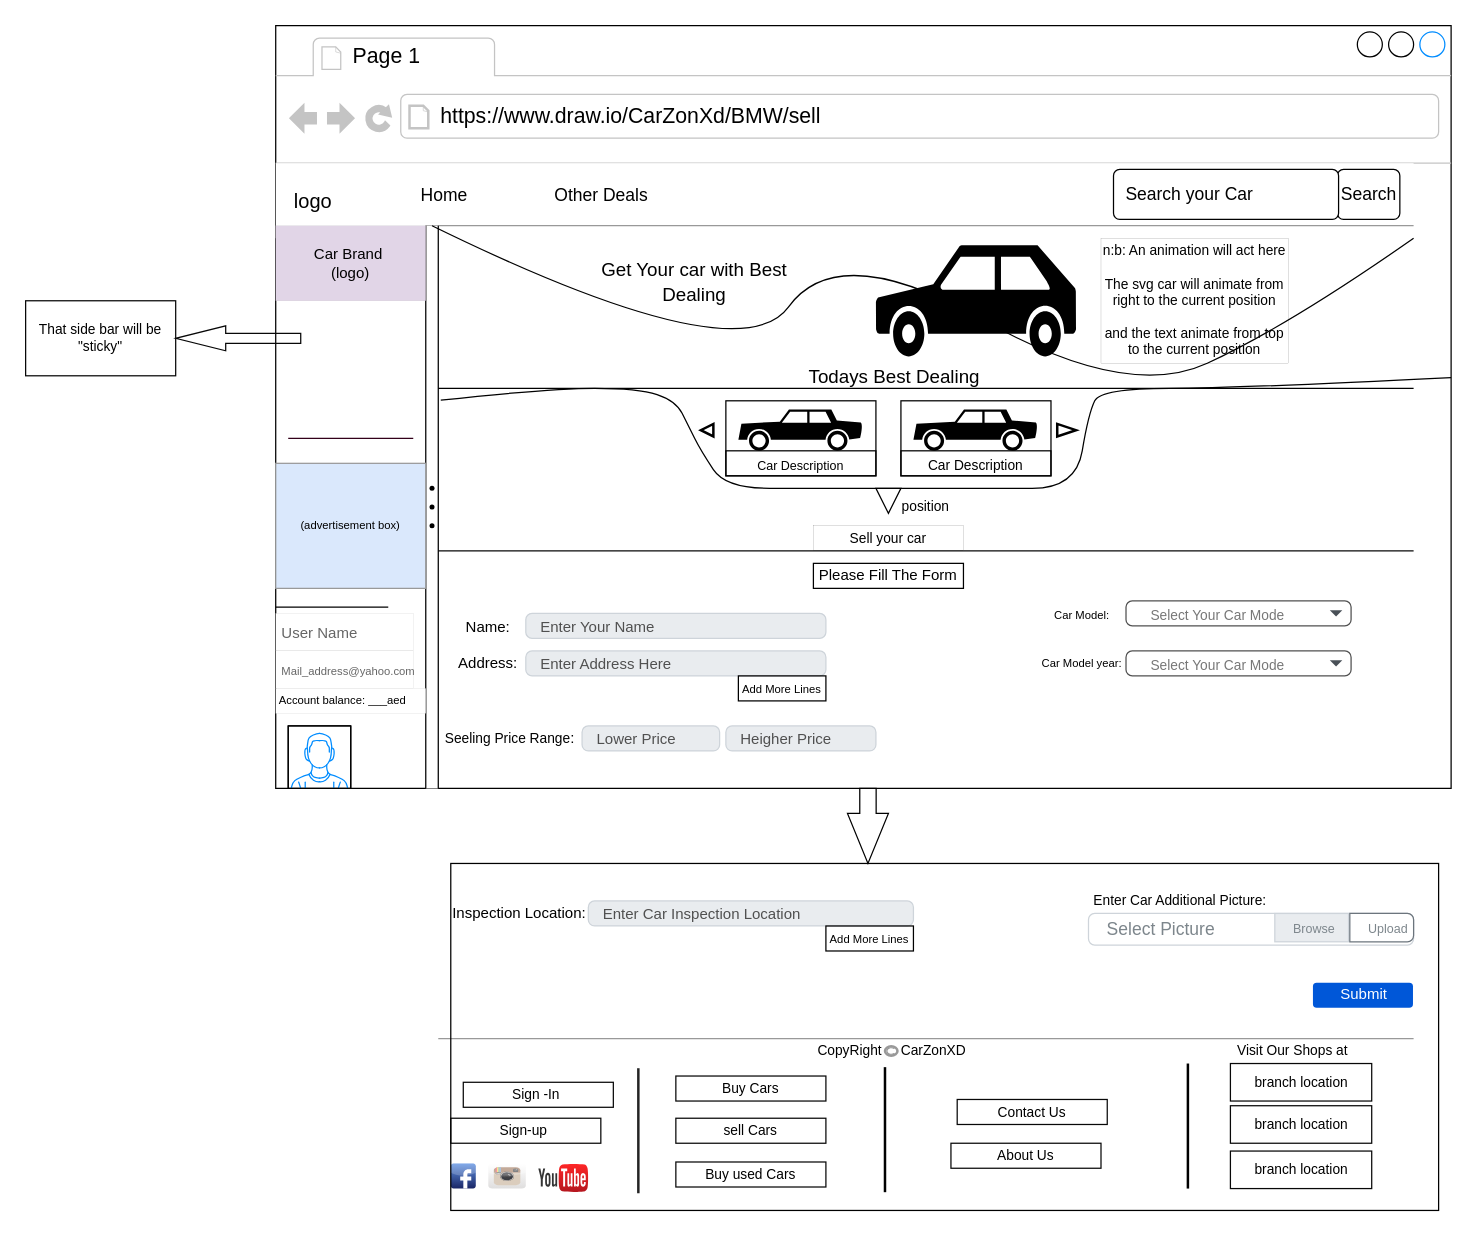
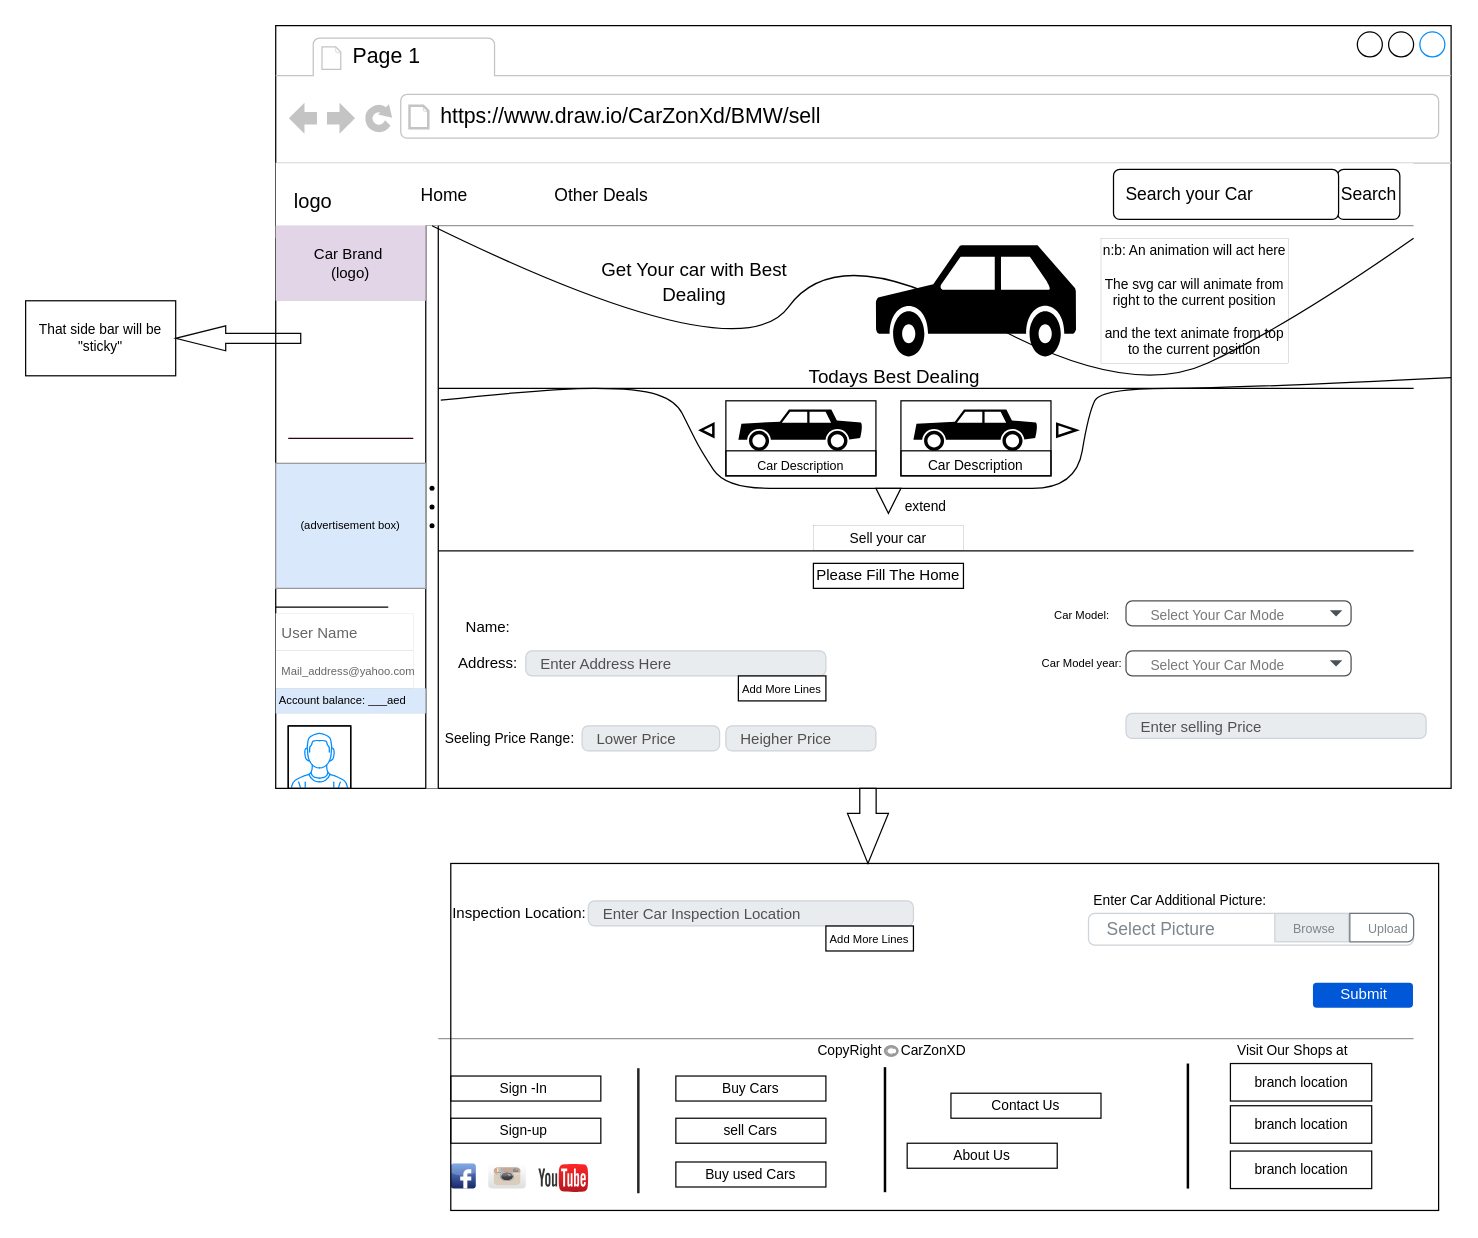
(926, 507) -> (926, 507)
(888, 576) -> (888, 576)
(676, 626) -> none
(351, 701) -> (351, 701)
none -> (1276, 726)
(538, 1094) -> (526, 1088)
(1032, 1112) -> (1026, 1105)
(1026, 1155) -> (982, 1155)
